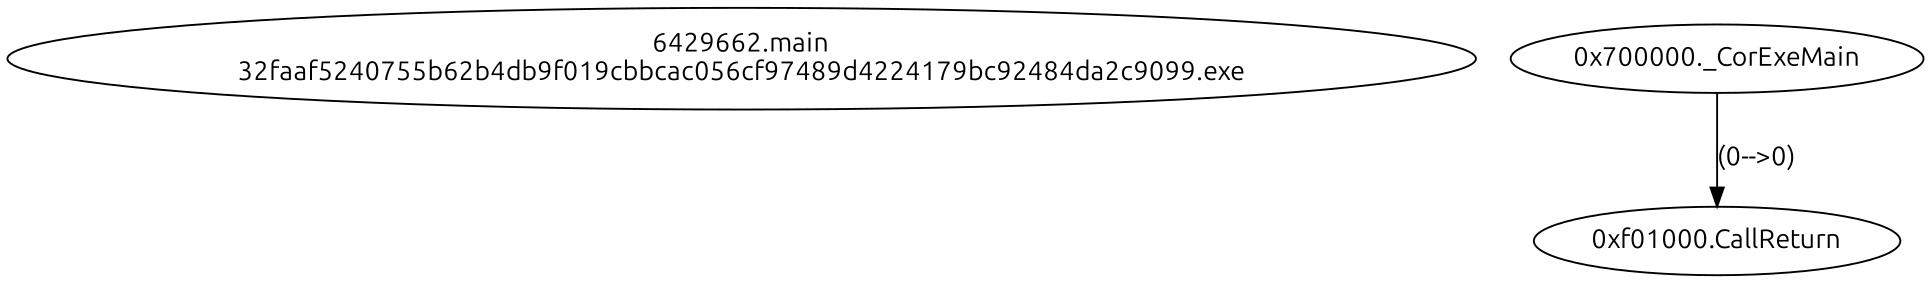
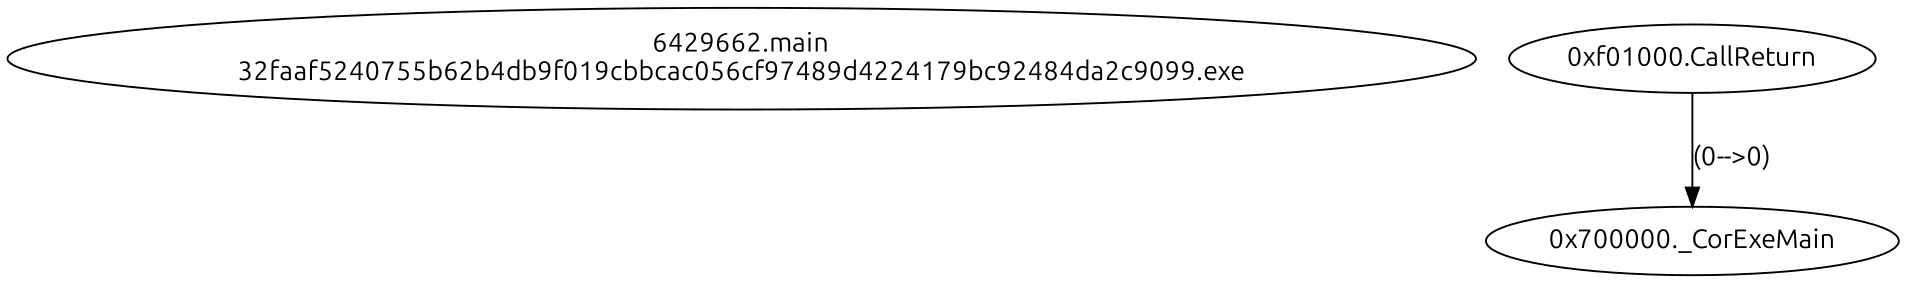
(1717, 140) -> (1692, 140)
